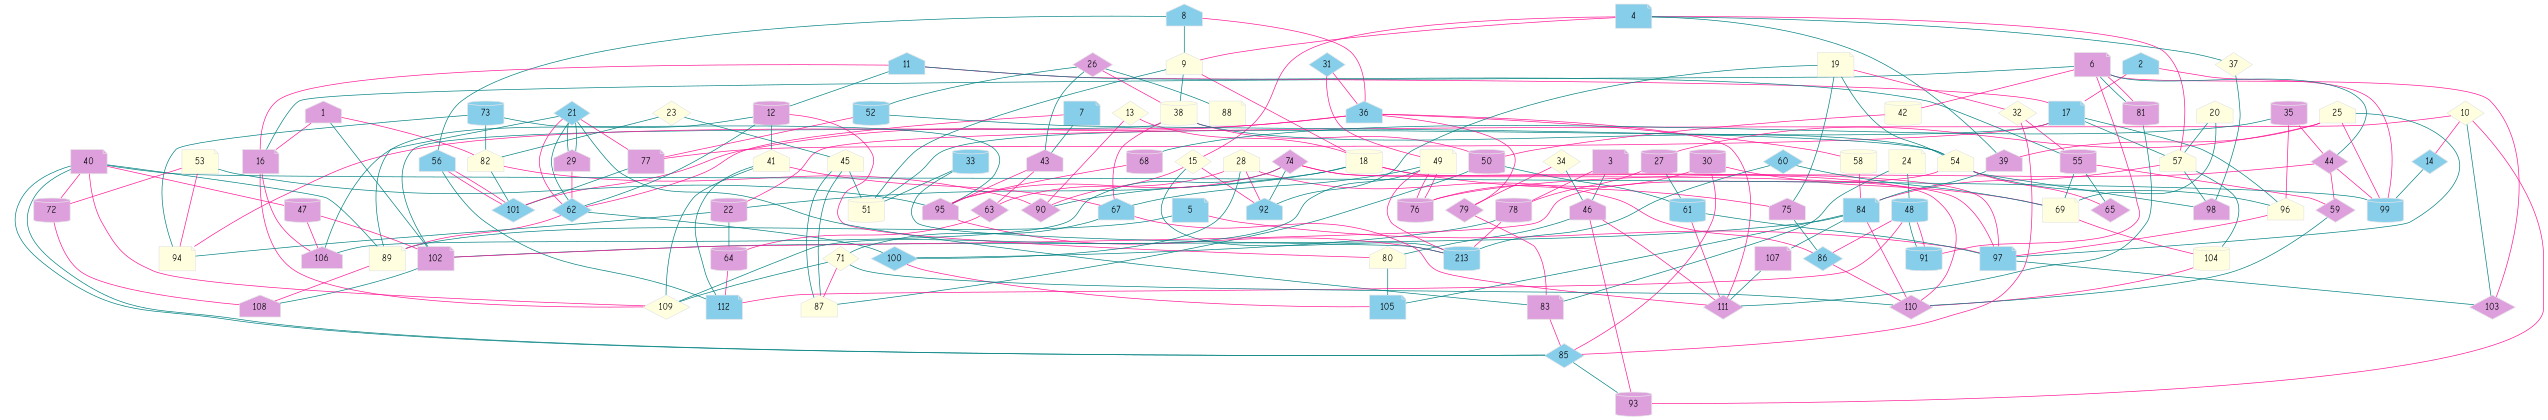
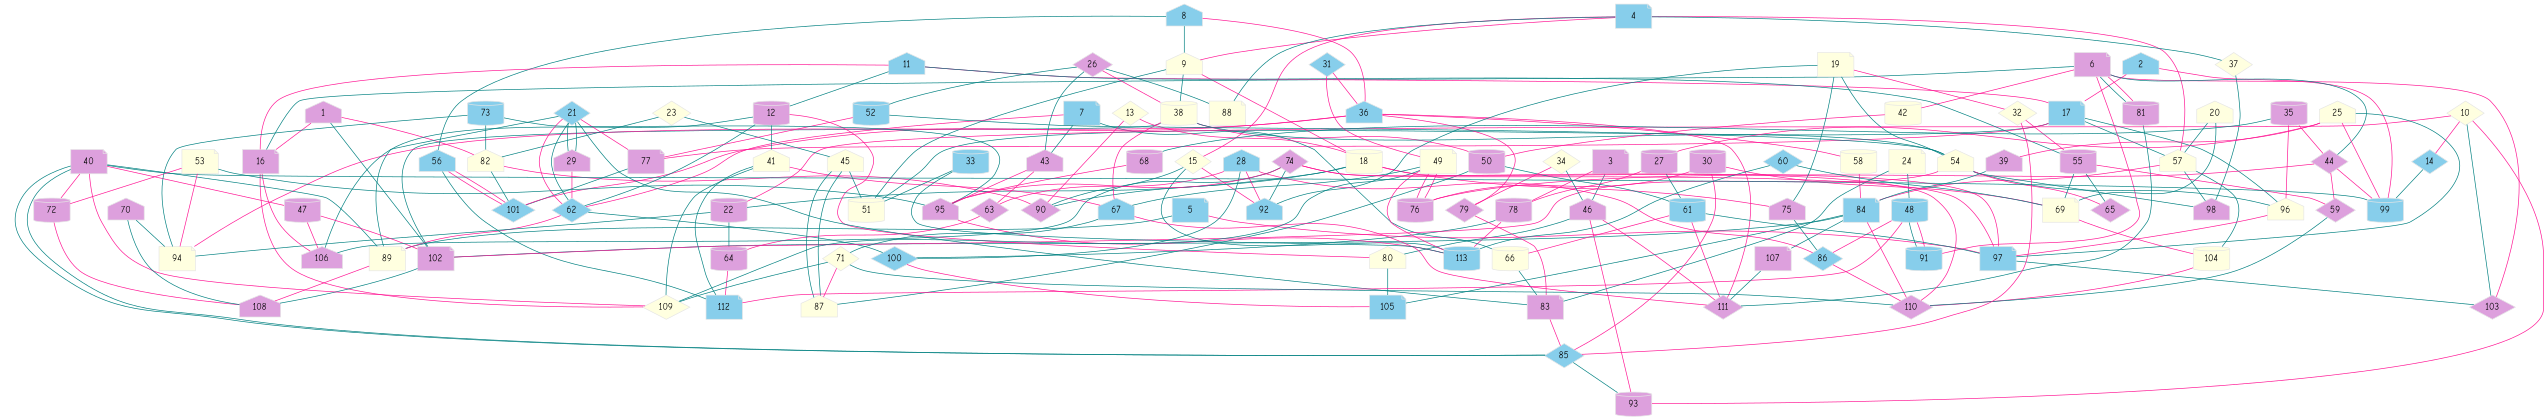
(1840, 45) -> (1413, 27)
(1242, 162) -> (1242, 162)
(1118, 187) -> (1118, 187)
none -> (126, 210)
(1462, 259) -> (1462, 259)
none -> (1510, 259)
